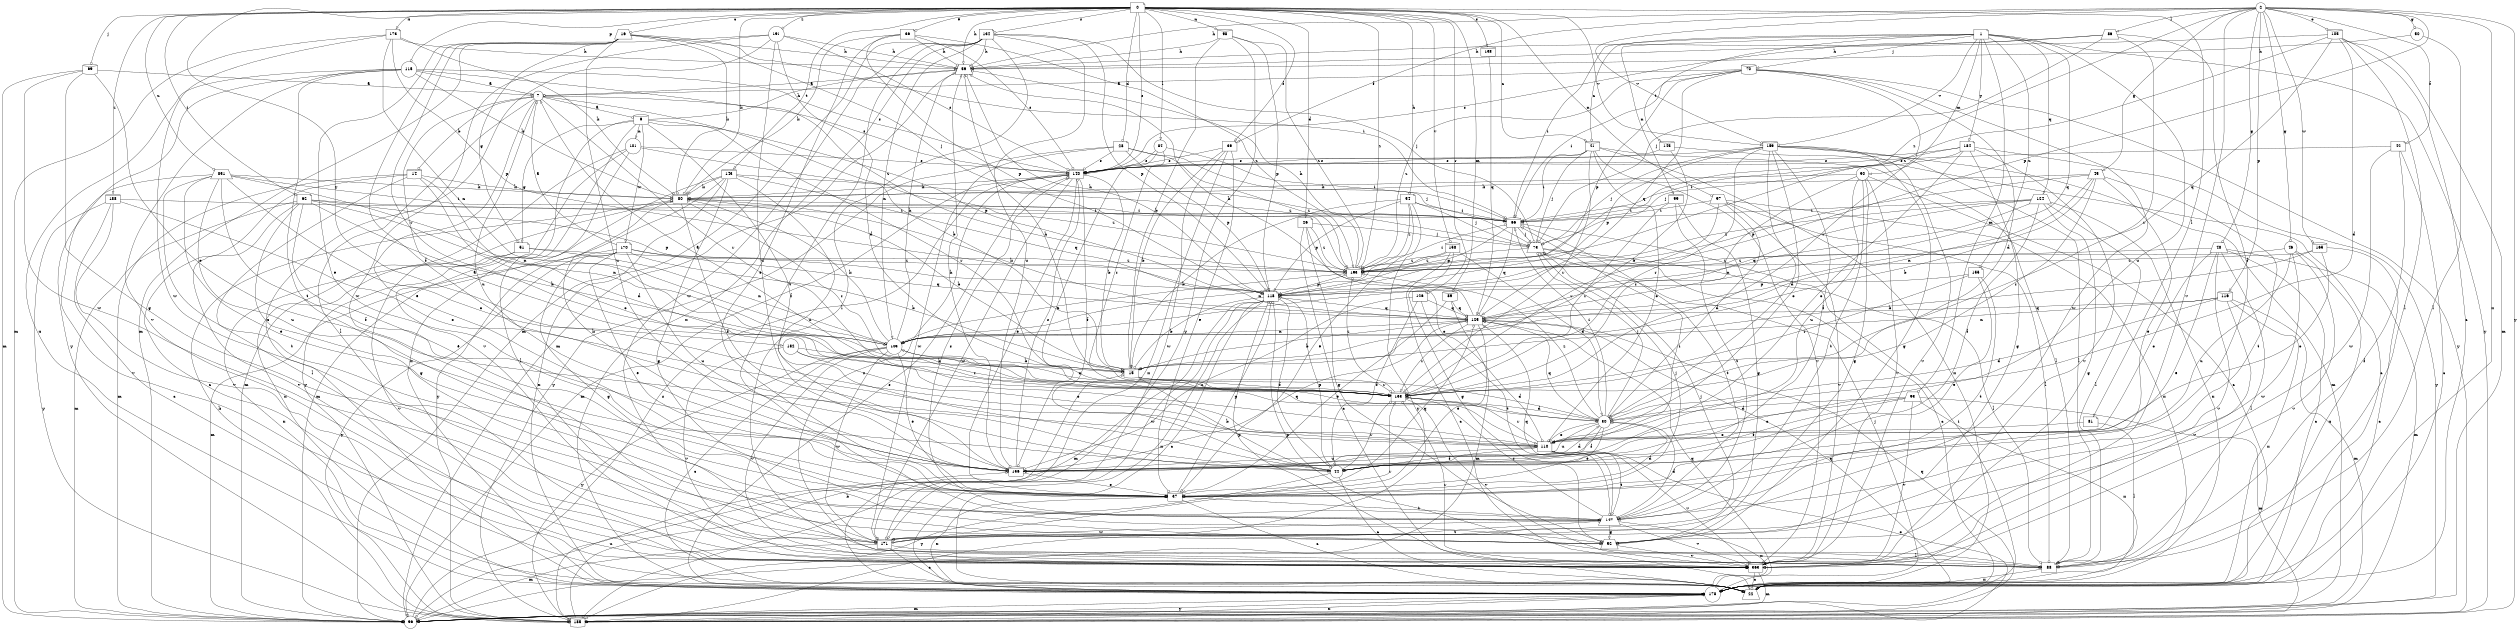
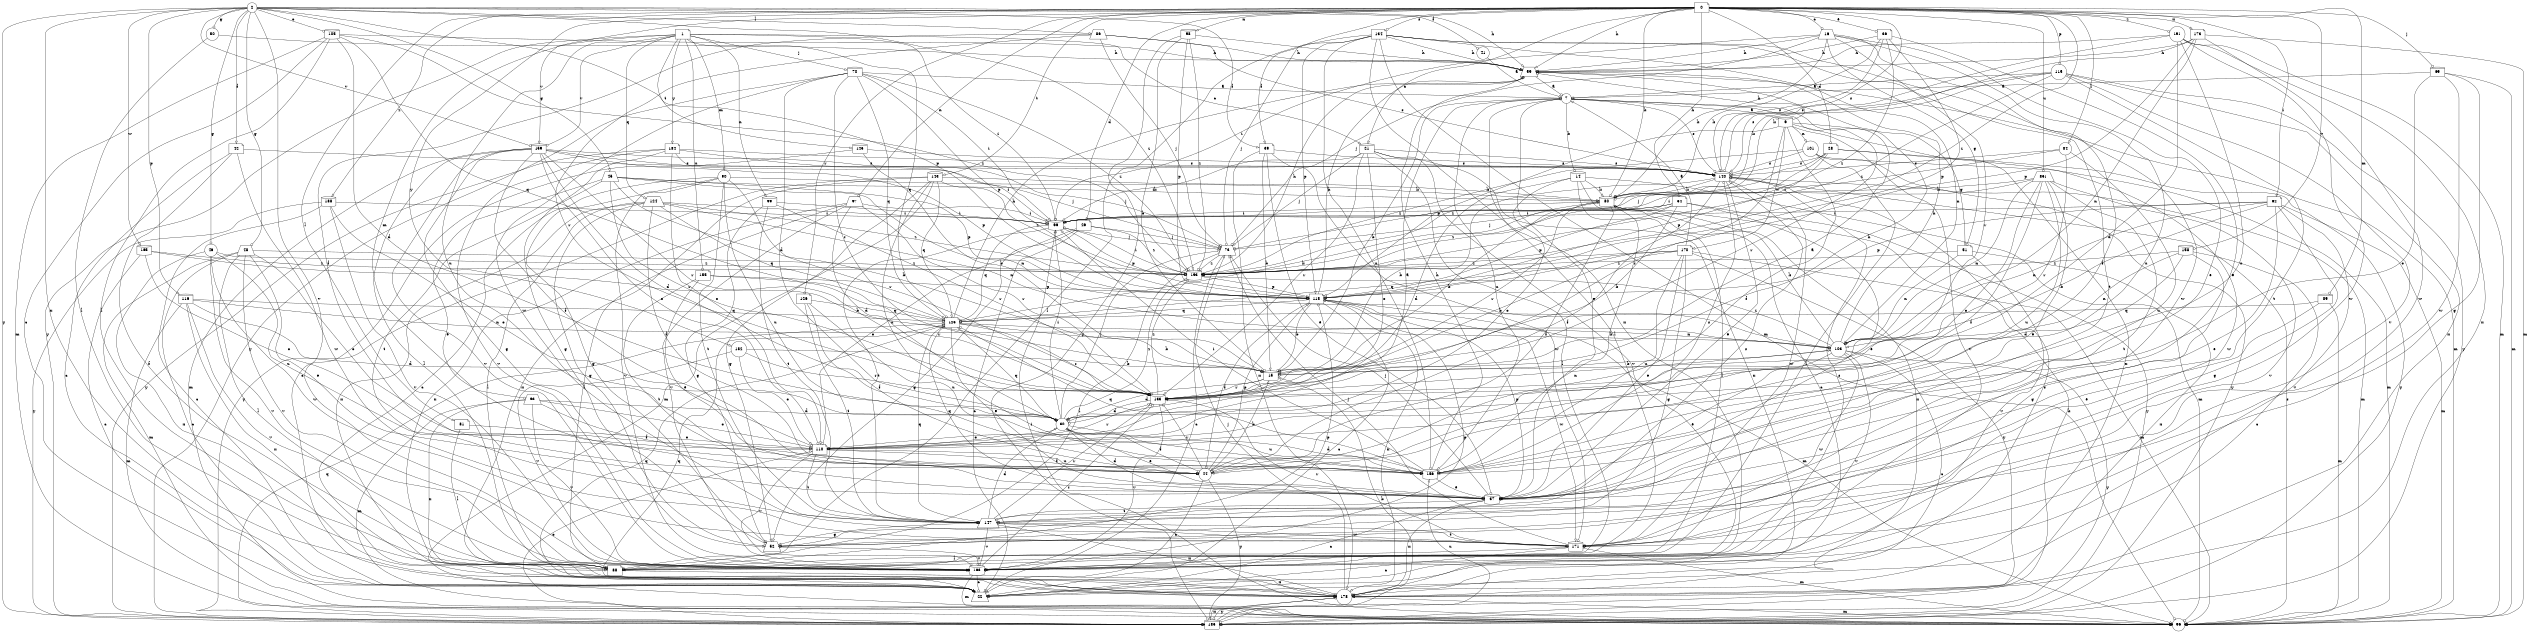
(1745, 37) -> (1054, 40)
(1488, 52) -> none
none -> (1483, 53)
(1756, 568) -> (977, 570)
